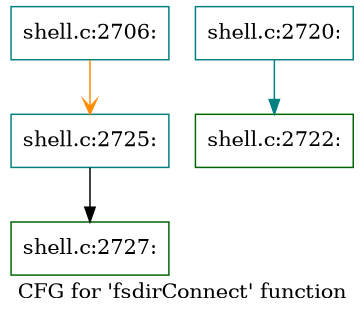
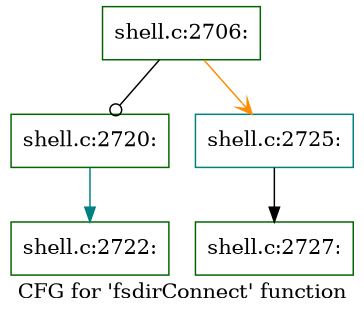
(90, 33) -> (181, 33)
(274, 33) -> (90, 141)
none -> (140, 83)
